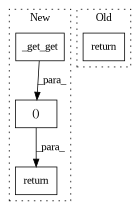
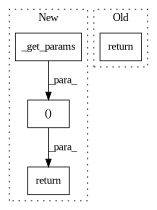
(40, 47) -> (48, 47)
